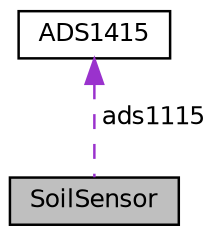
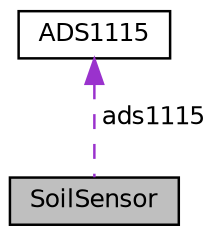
(94, 35) -> (94, 35)
